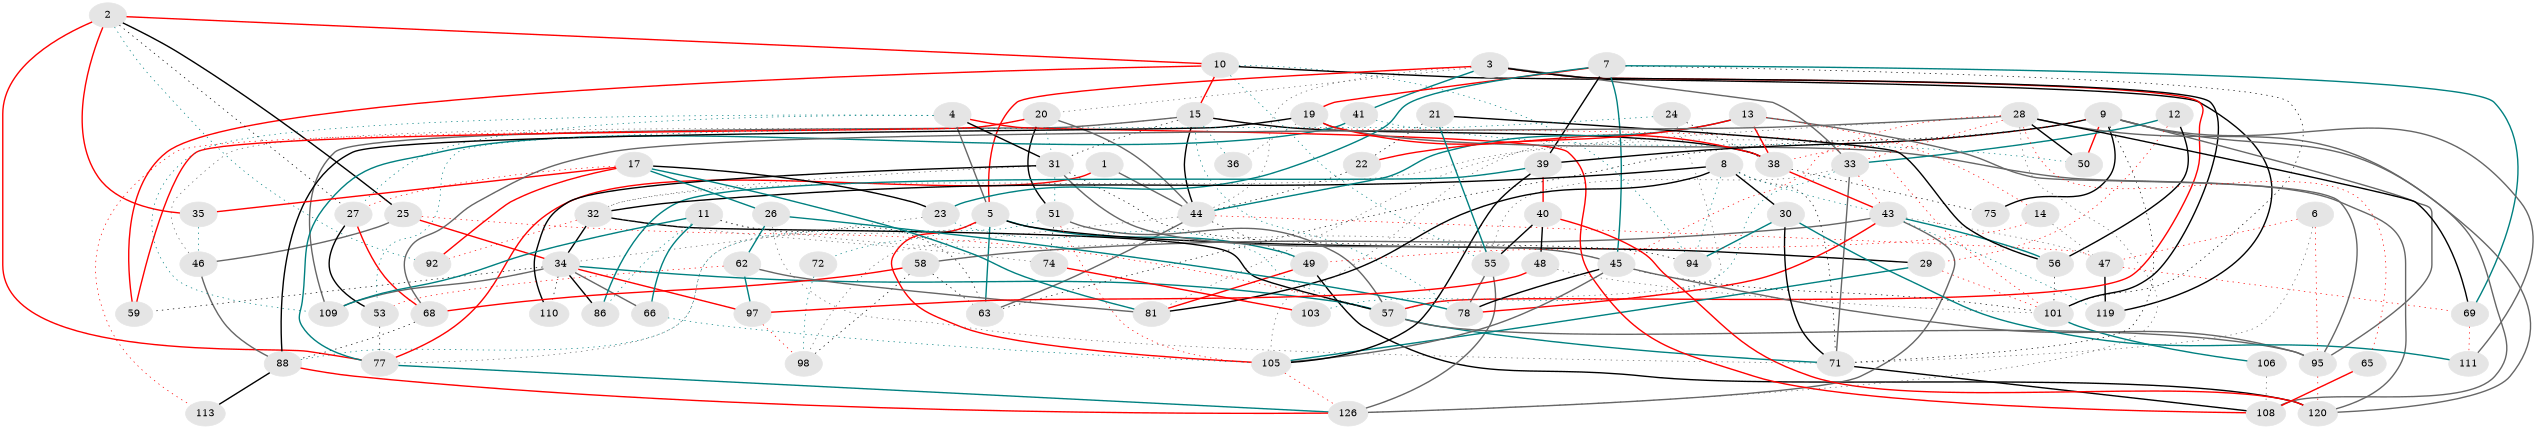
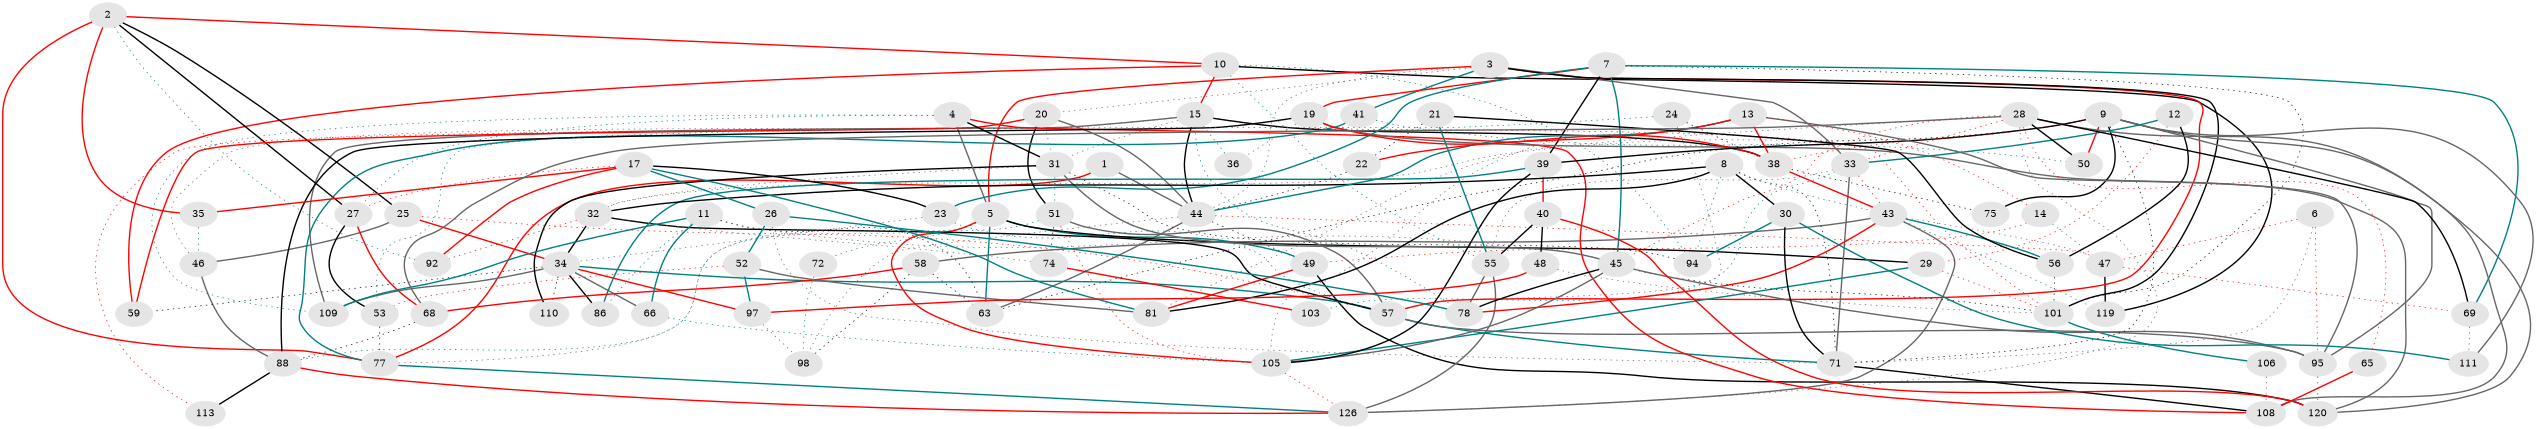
(231, 115) -> (231, 115)
(1120, 138) -> (1120, 138)
(742, 264) -> (742, 264)
(778, 339) -> (778, 339)
